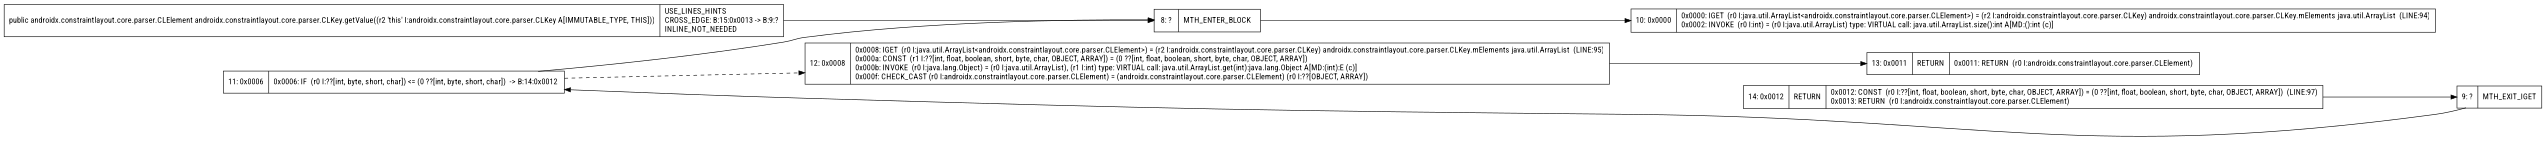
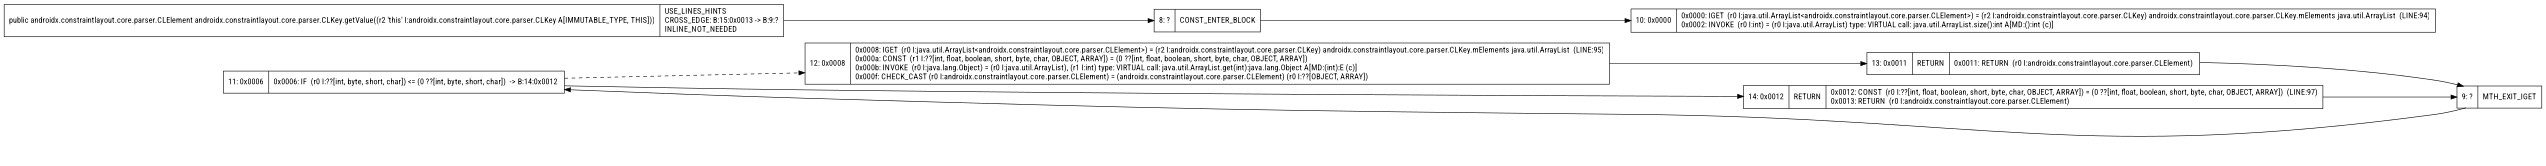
(1217, 20) -> (1218, 20)
(842, 33) -> (1151, 93)
none -> (2329, 69)
